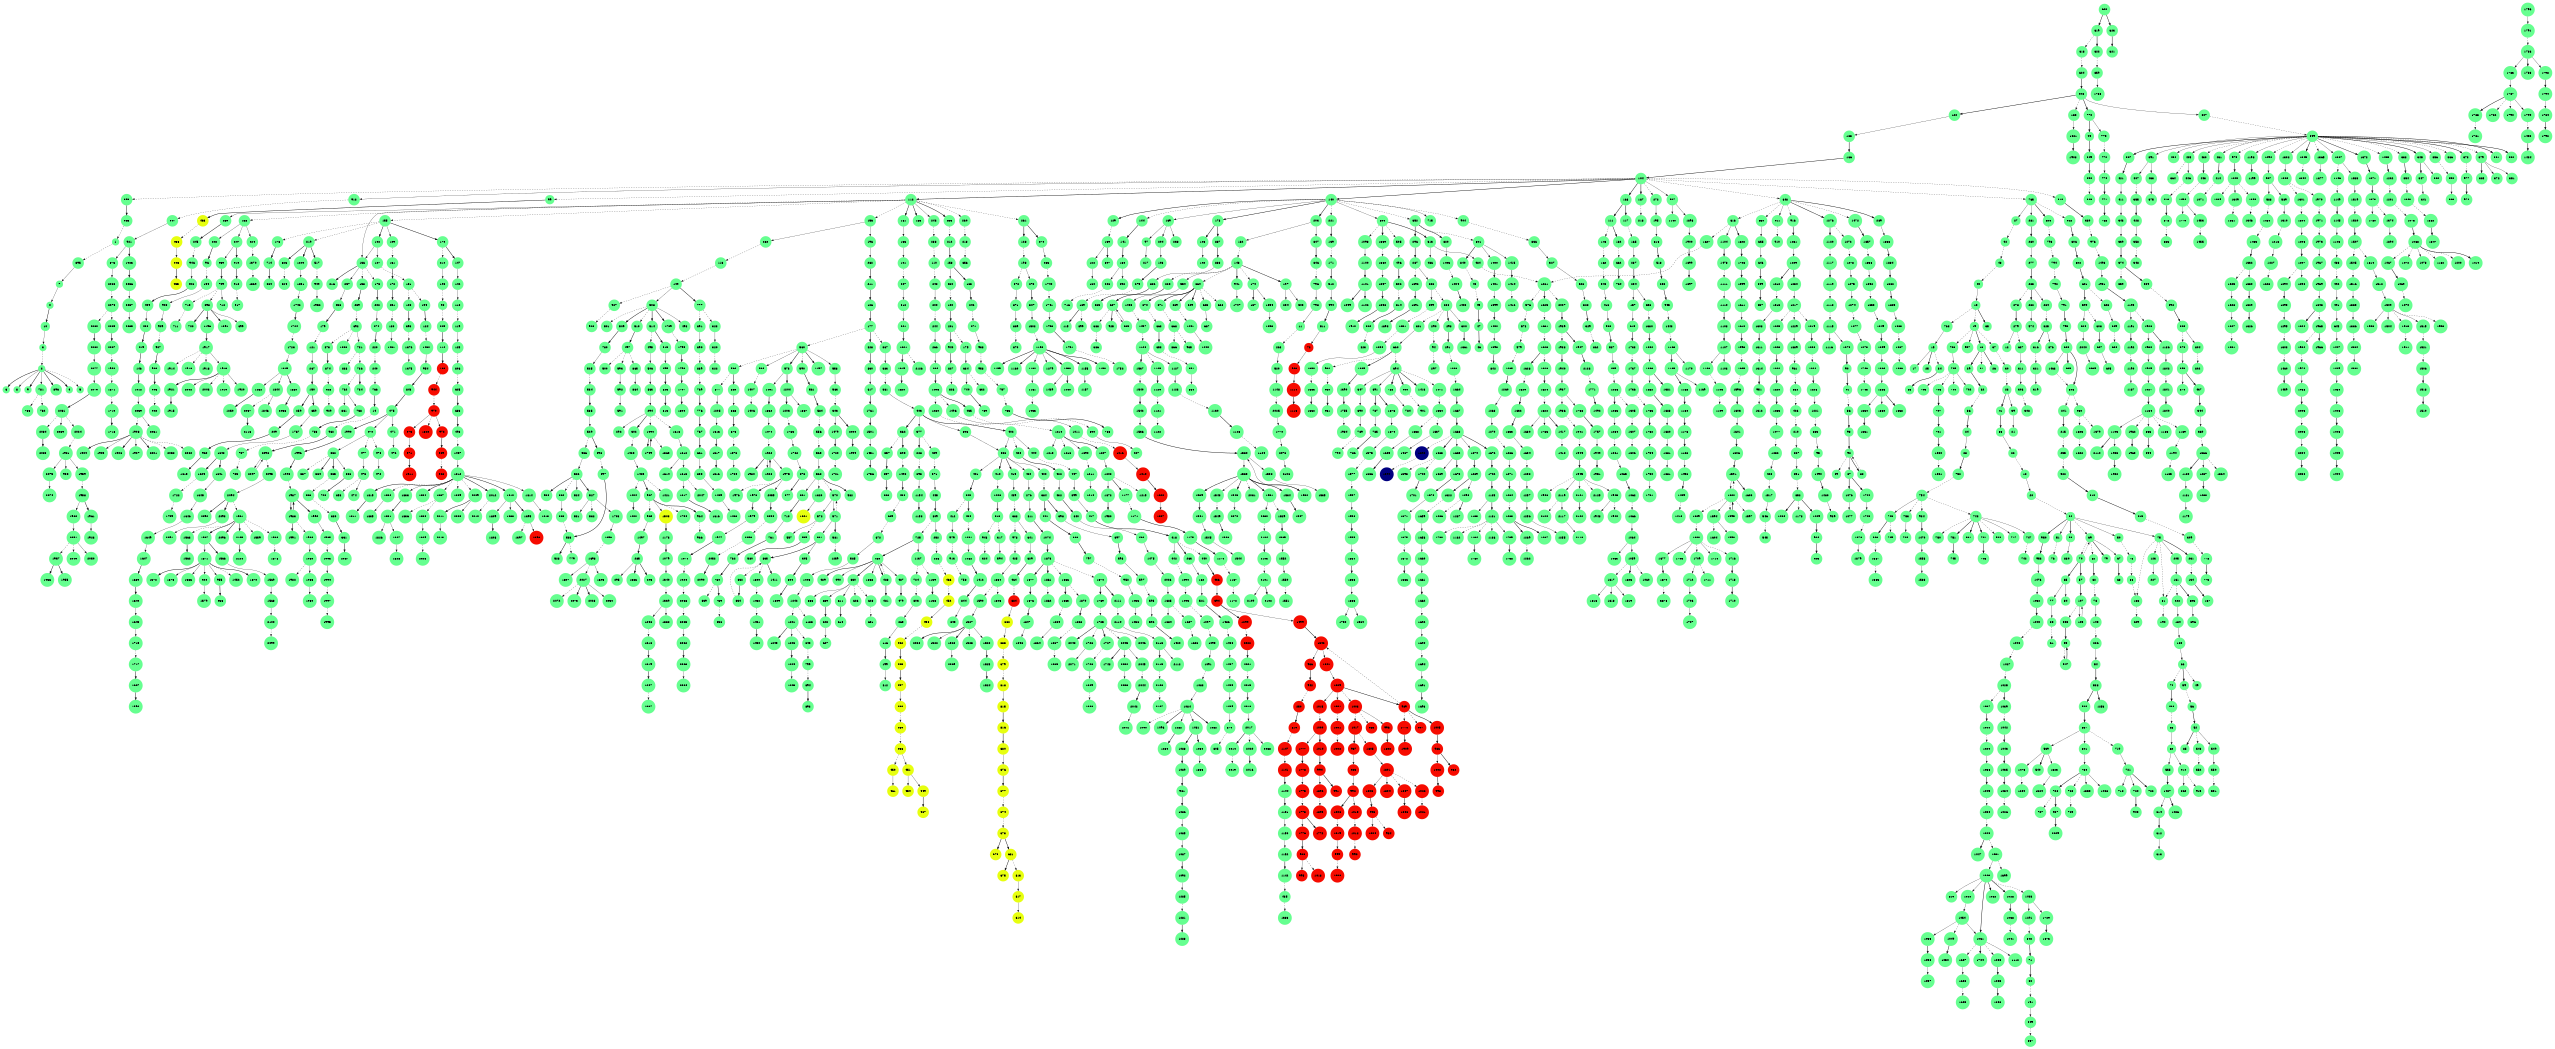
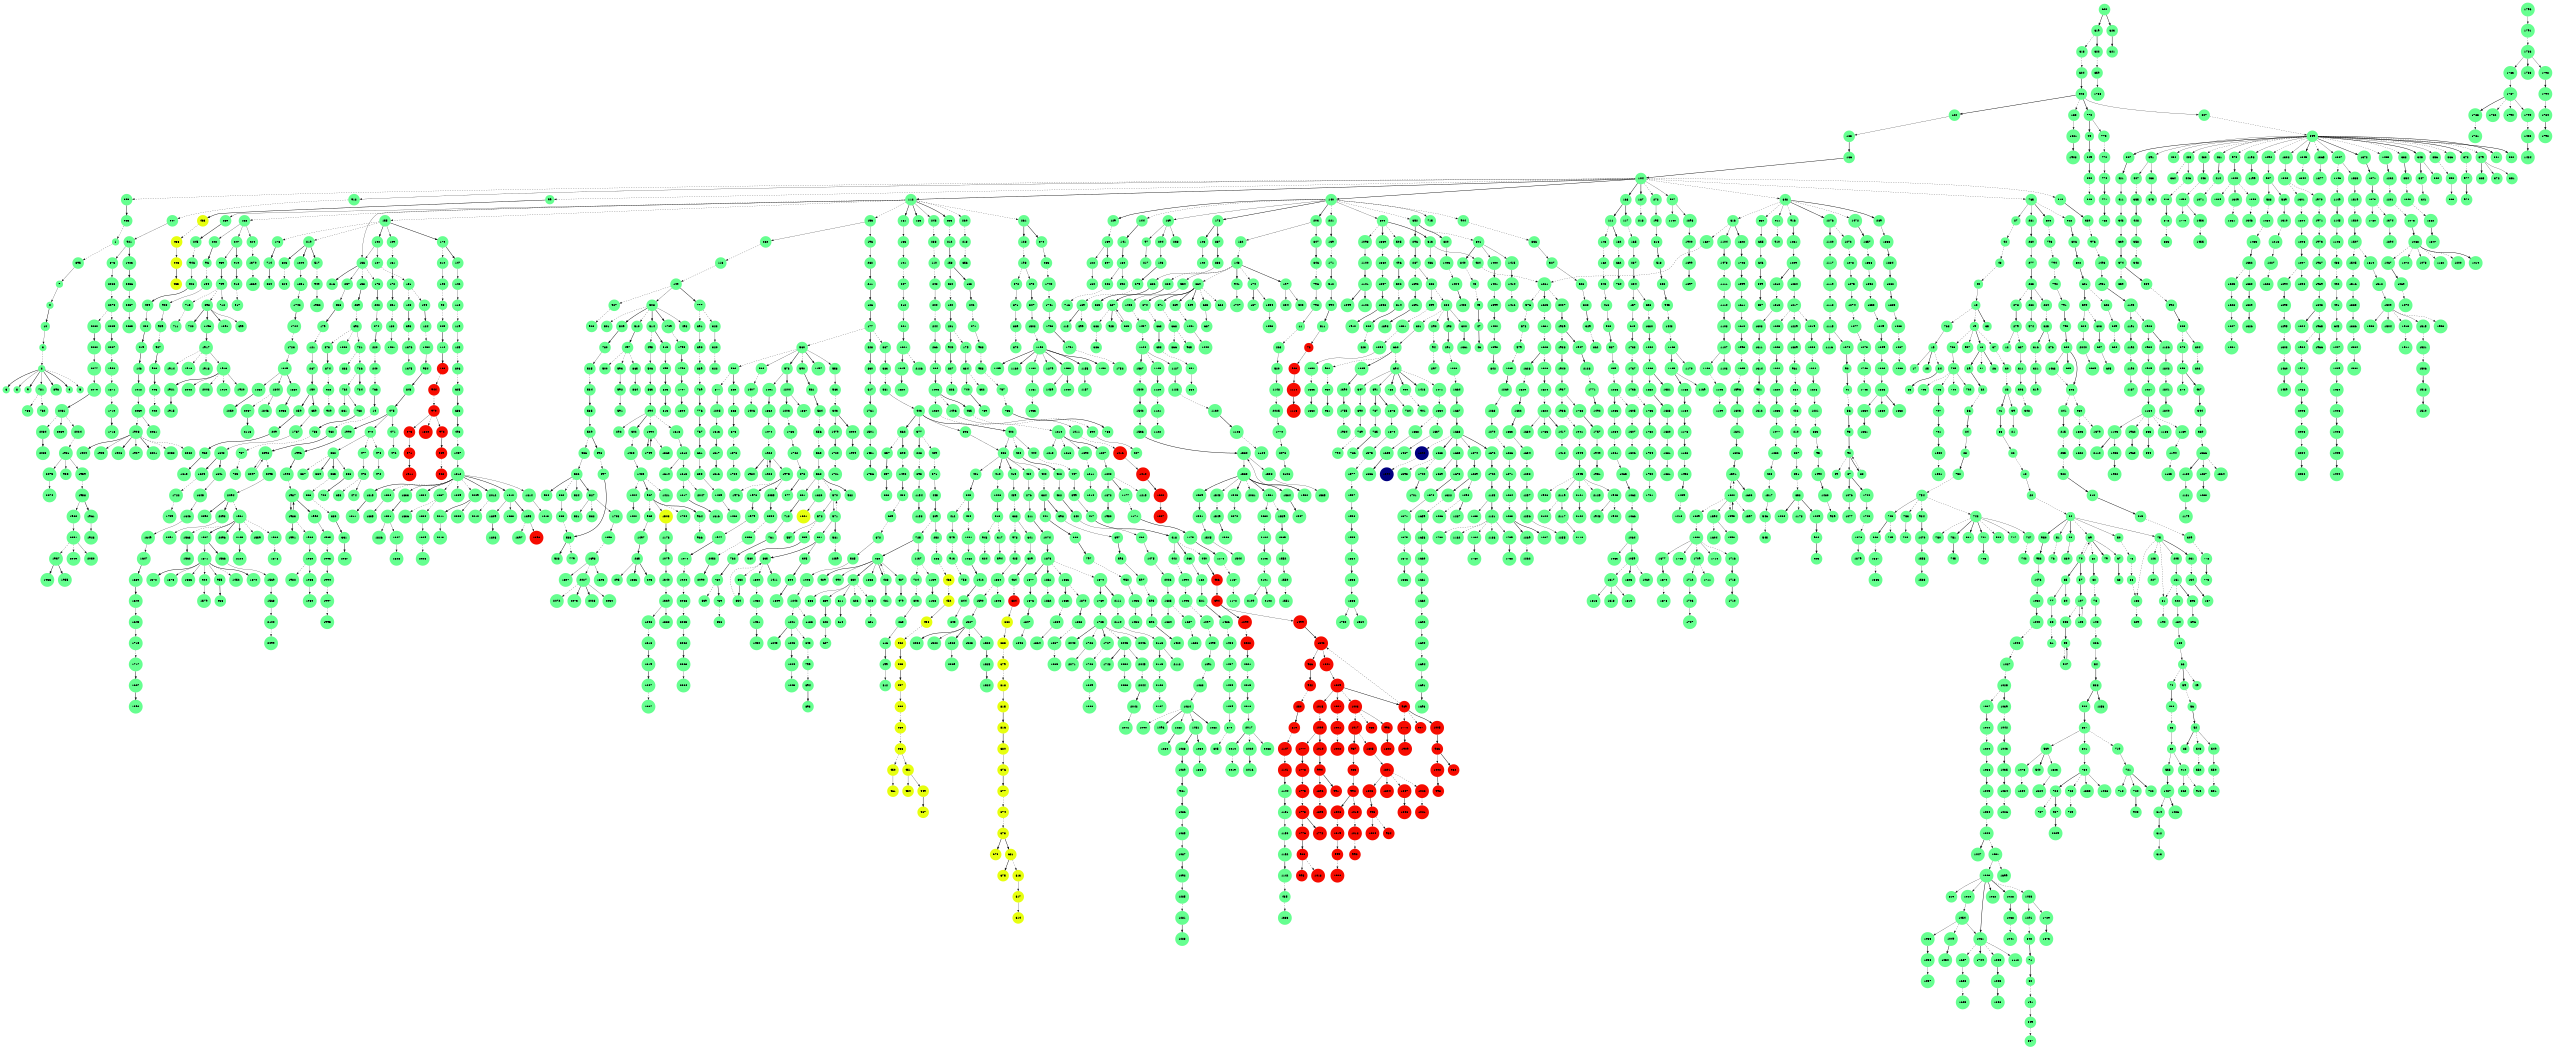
(1664, 601) -> (1664, 601)
